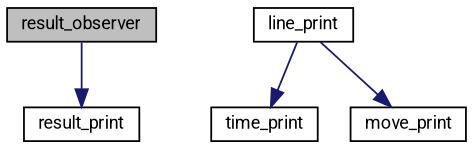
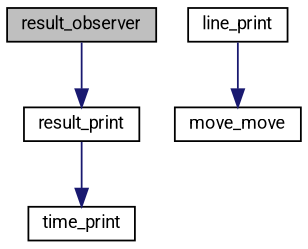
(287, 66) -> (82, 165)
(408, 124) -> (238, 124)
